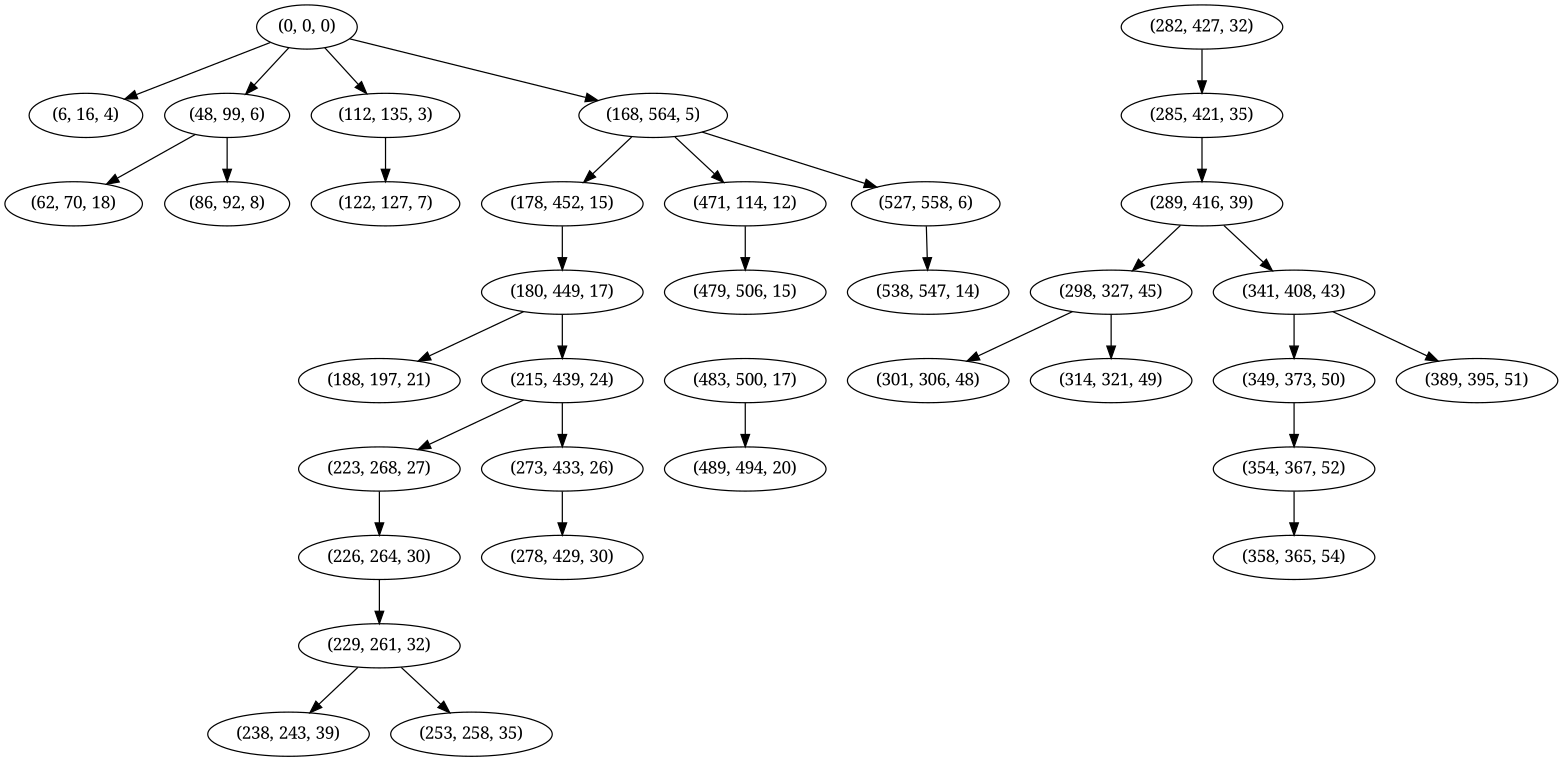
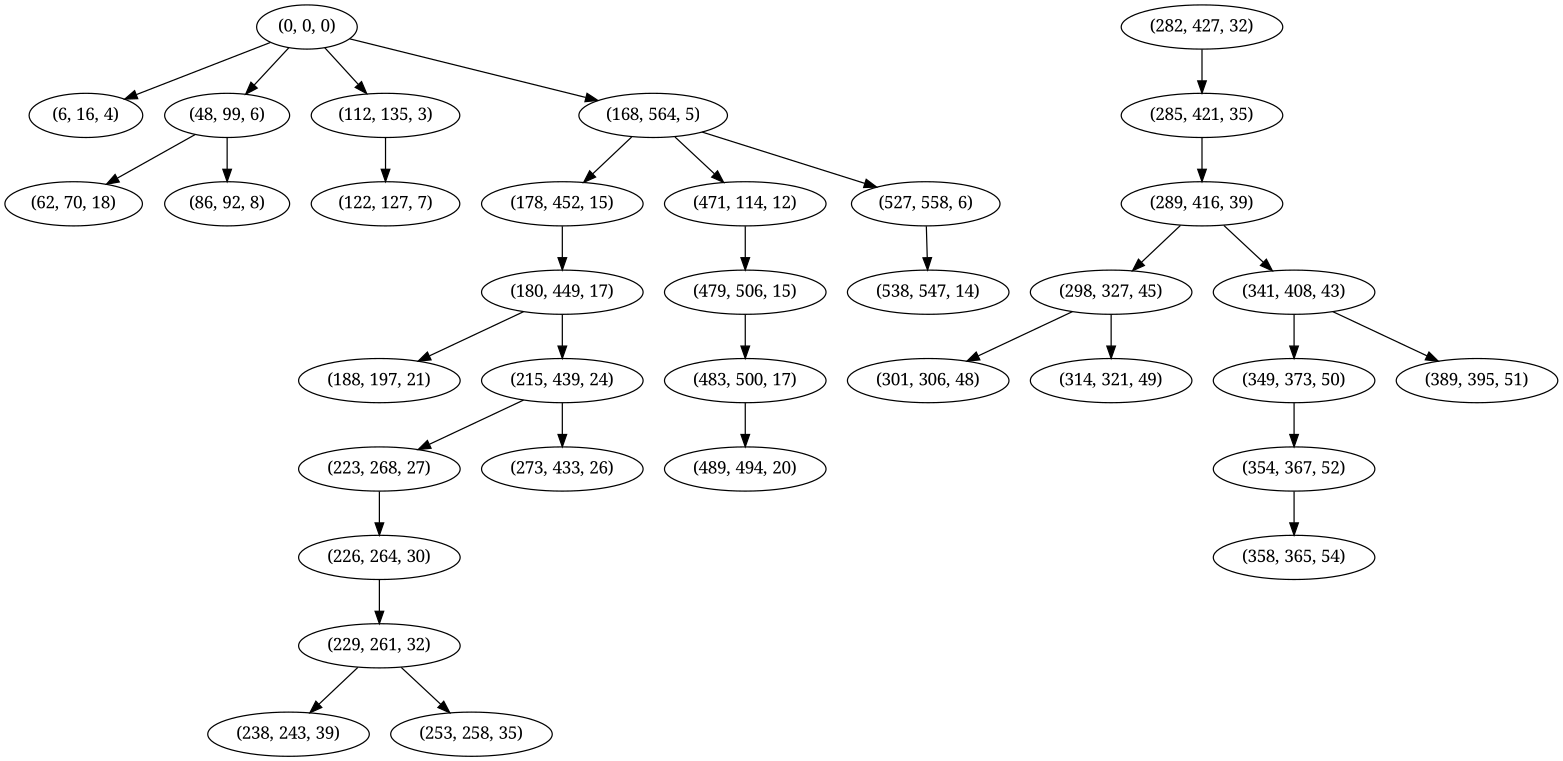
none -> (745, 330)
(562, 557) -> none
